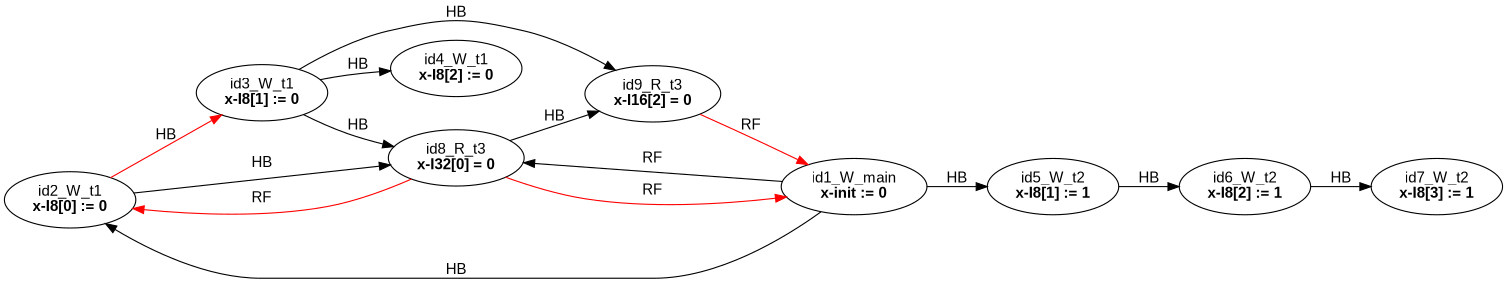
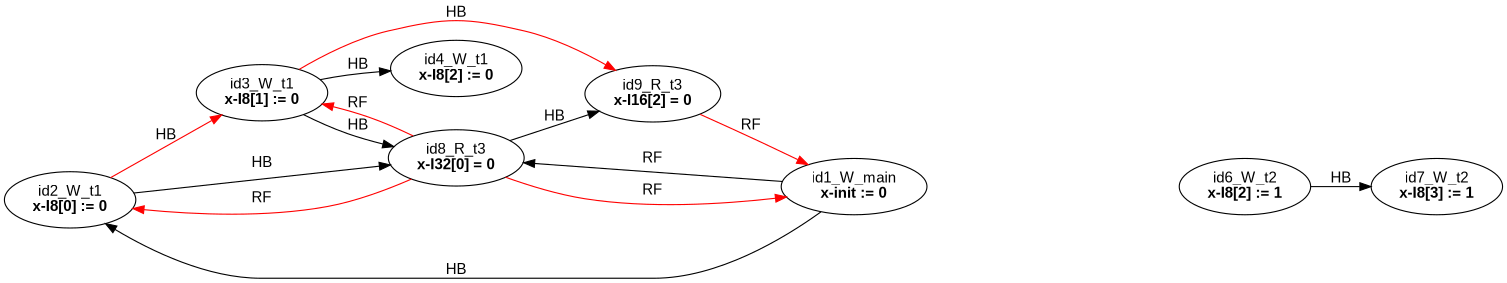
(452, 21) -> (452, 21)
none -> (374, 119)
(1053, 187) -> none
